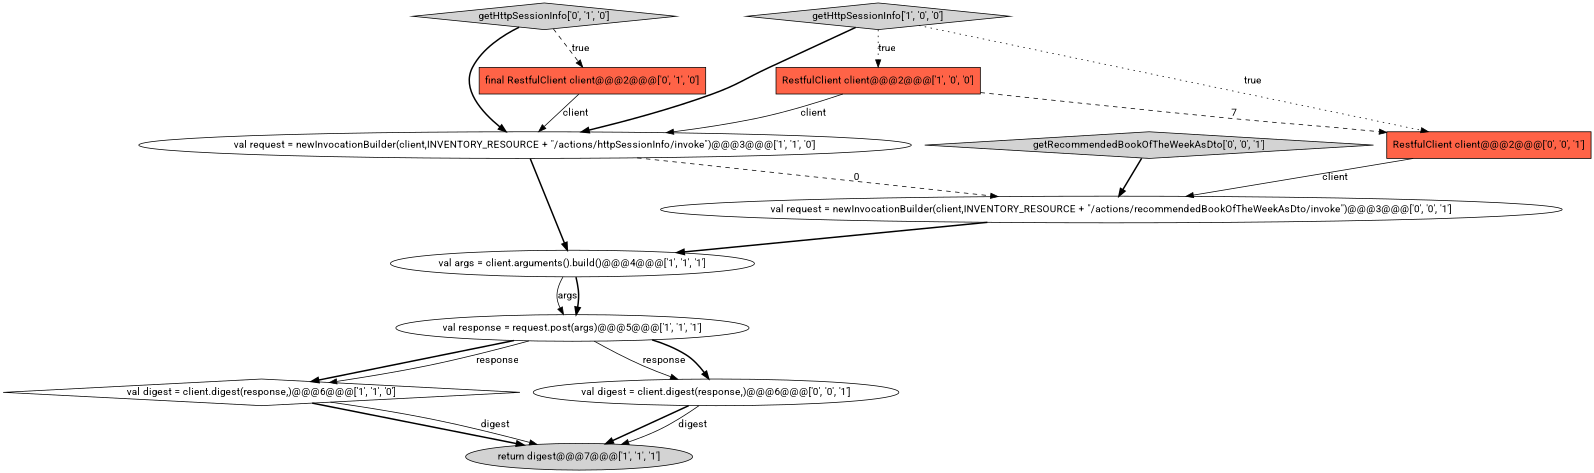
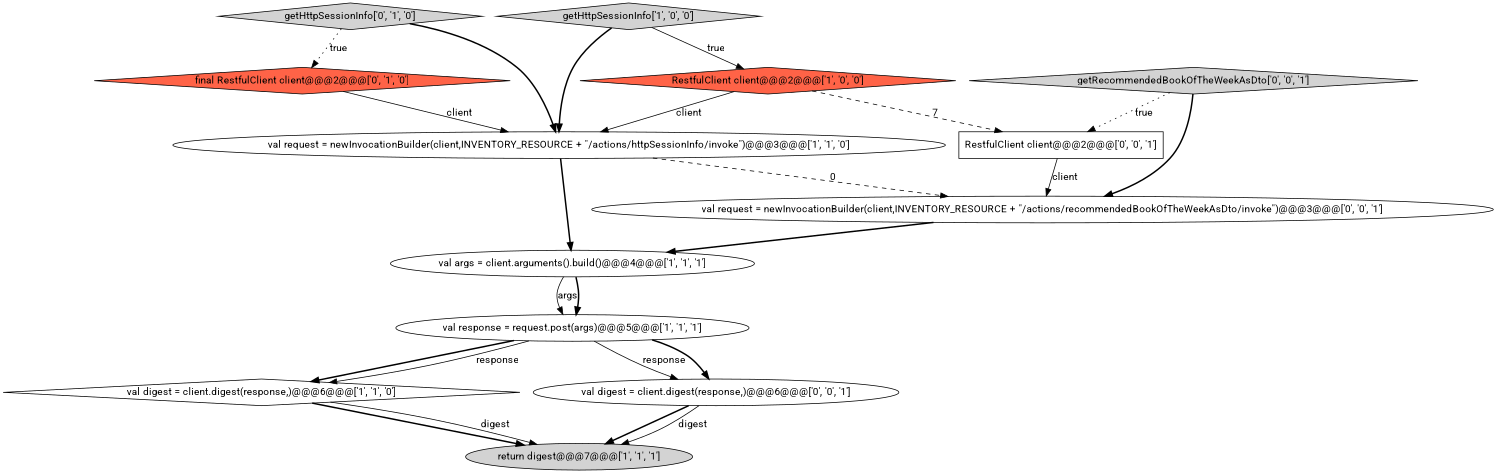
(566, 45) -> (329, 45)
(878, 45) -> (694, 47)
(1170, 78) -> (1132, 111)
(592, 81) -> (302, 81)
(878, 81) -> (768, 81)
(1489, 145) -> (1061, 145)
